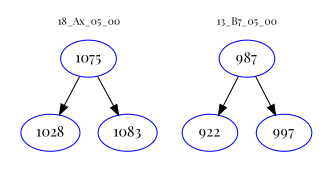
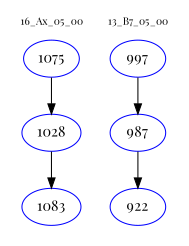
(89, 22) -> (52, 22)
(106, 91) -> (51, 165)
(263, 91) -> (138, 91)
